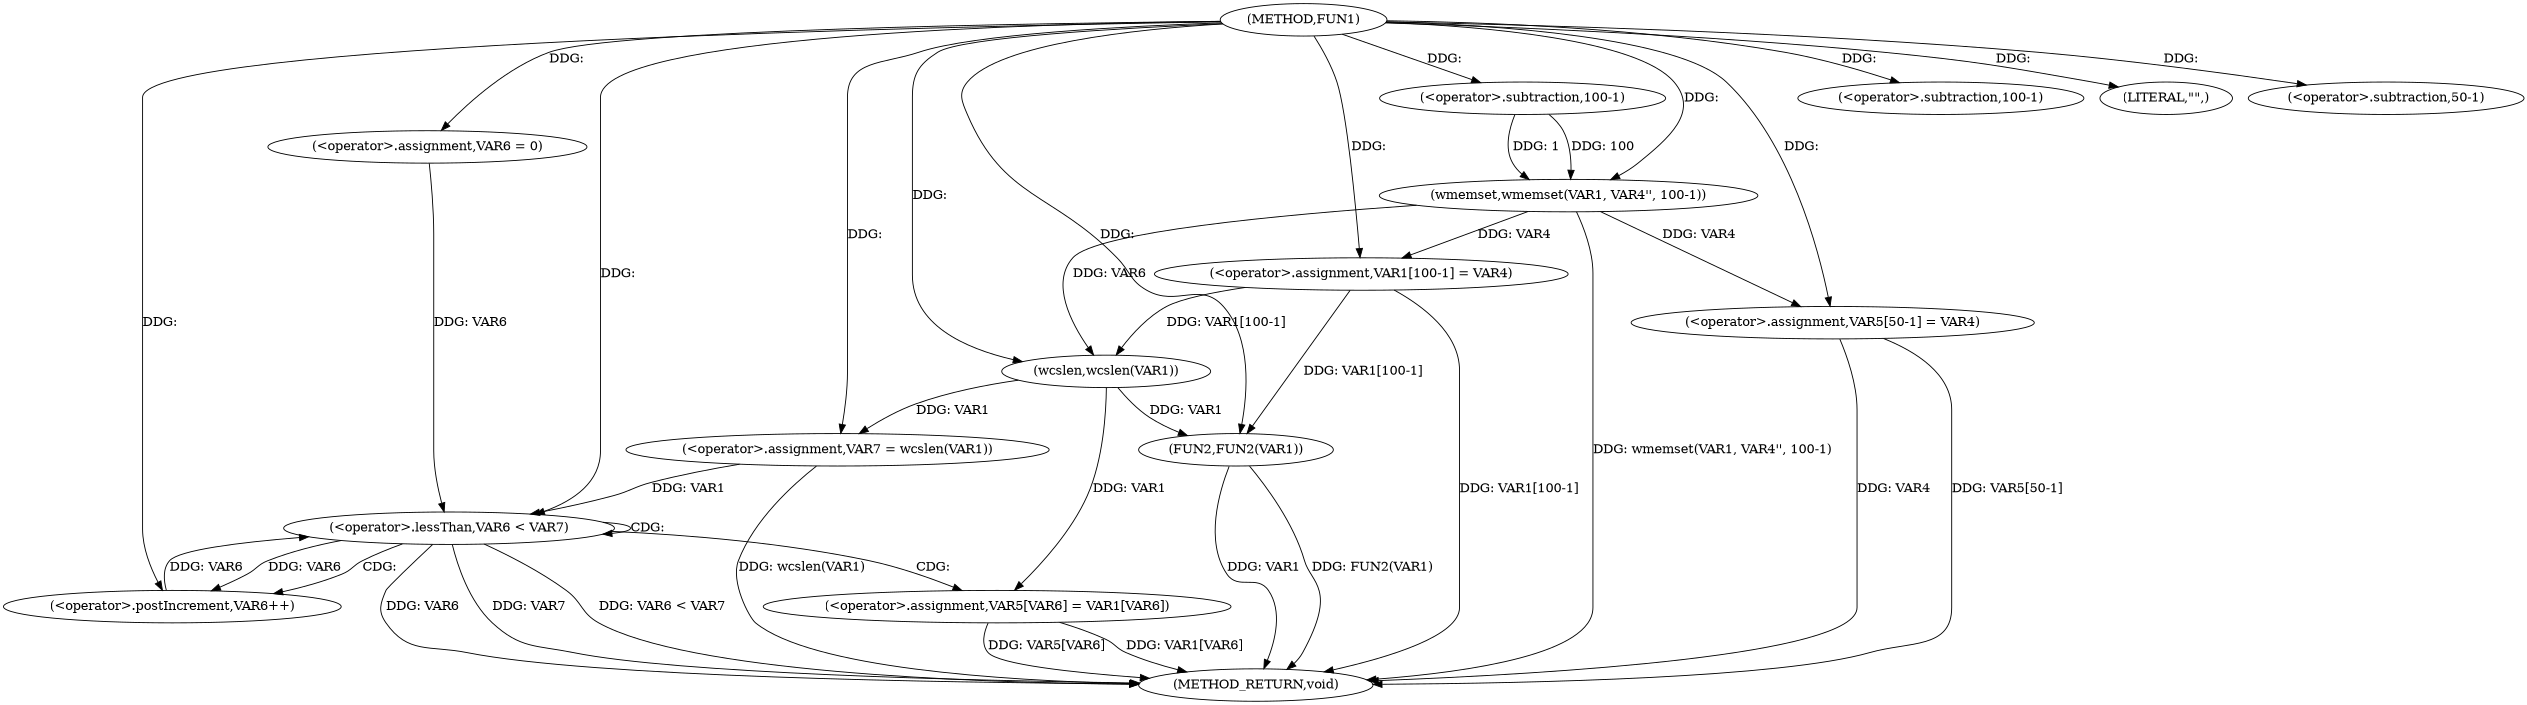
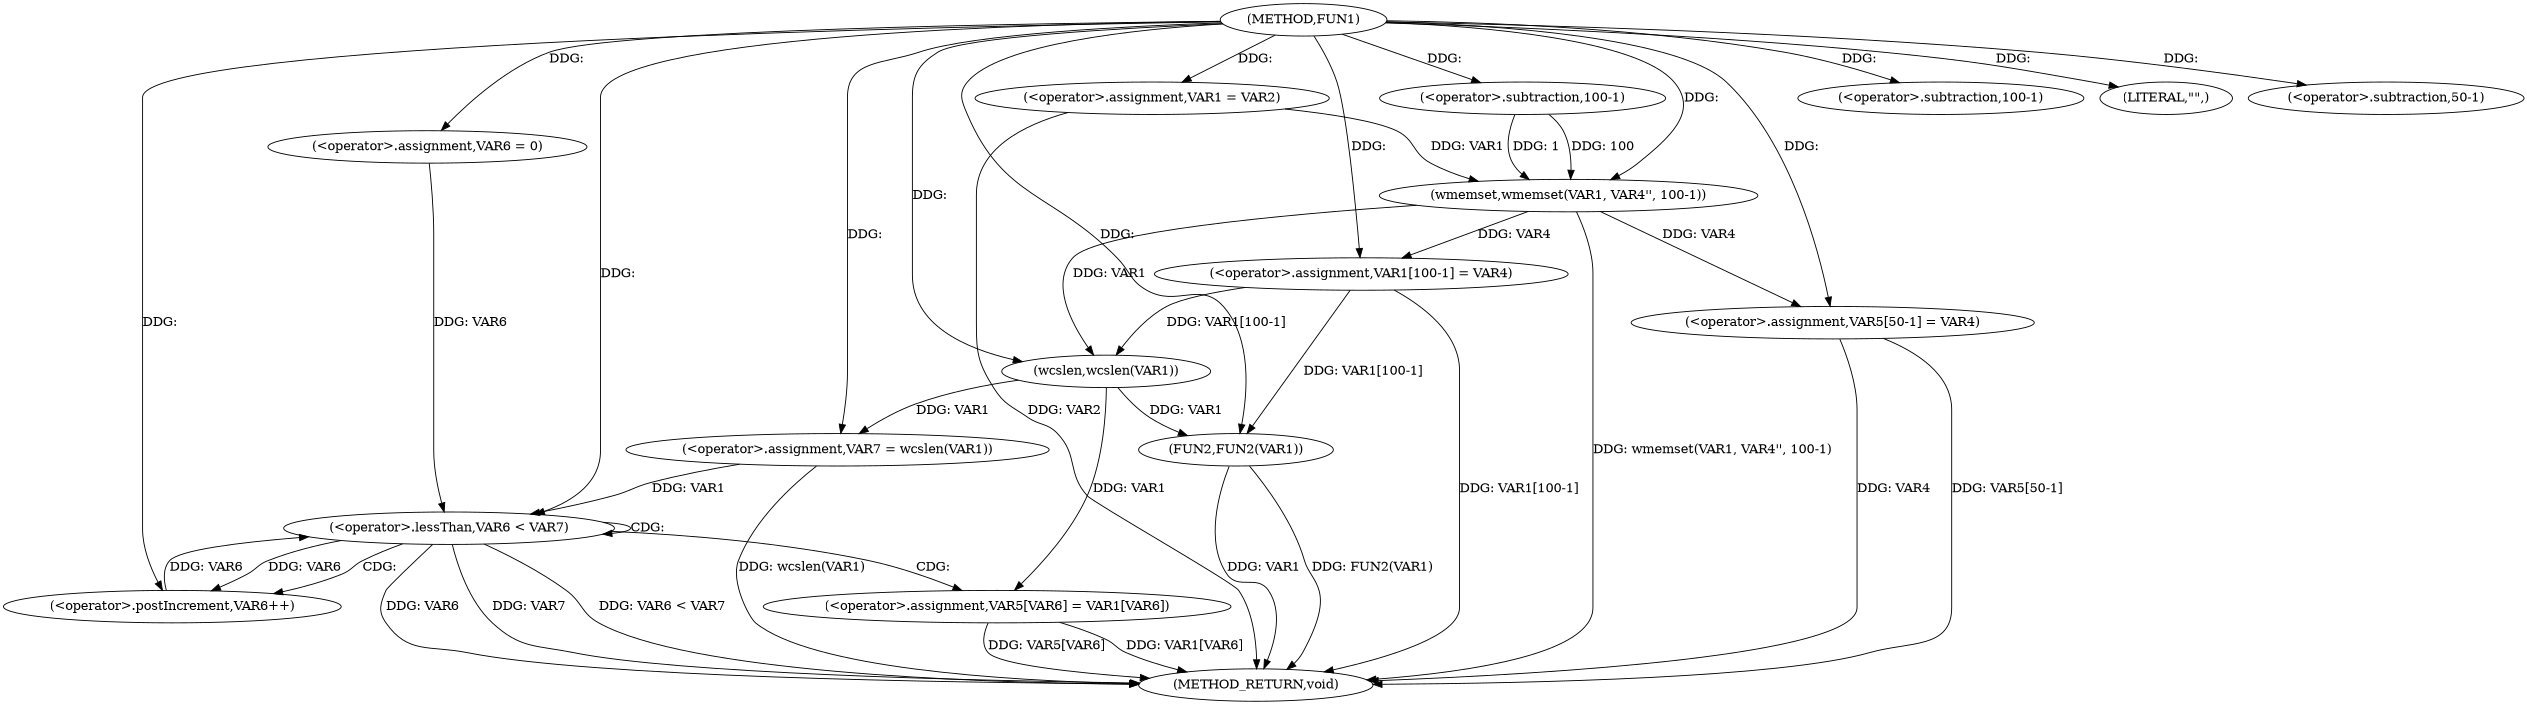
none -> (1152, 98)
(1110, 274) -> (1110, 274)
